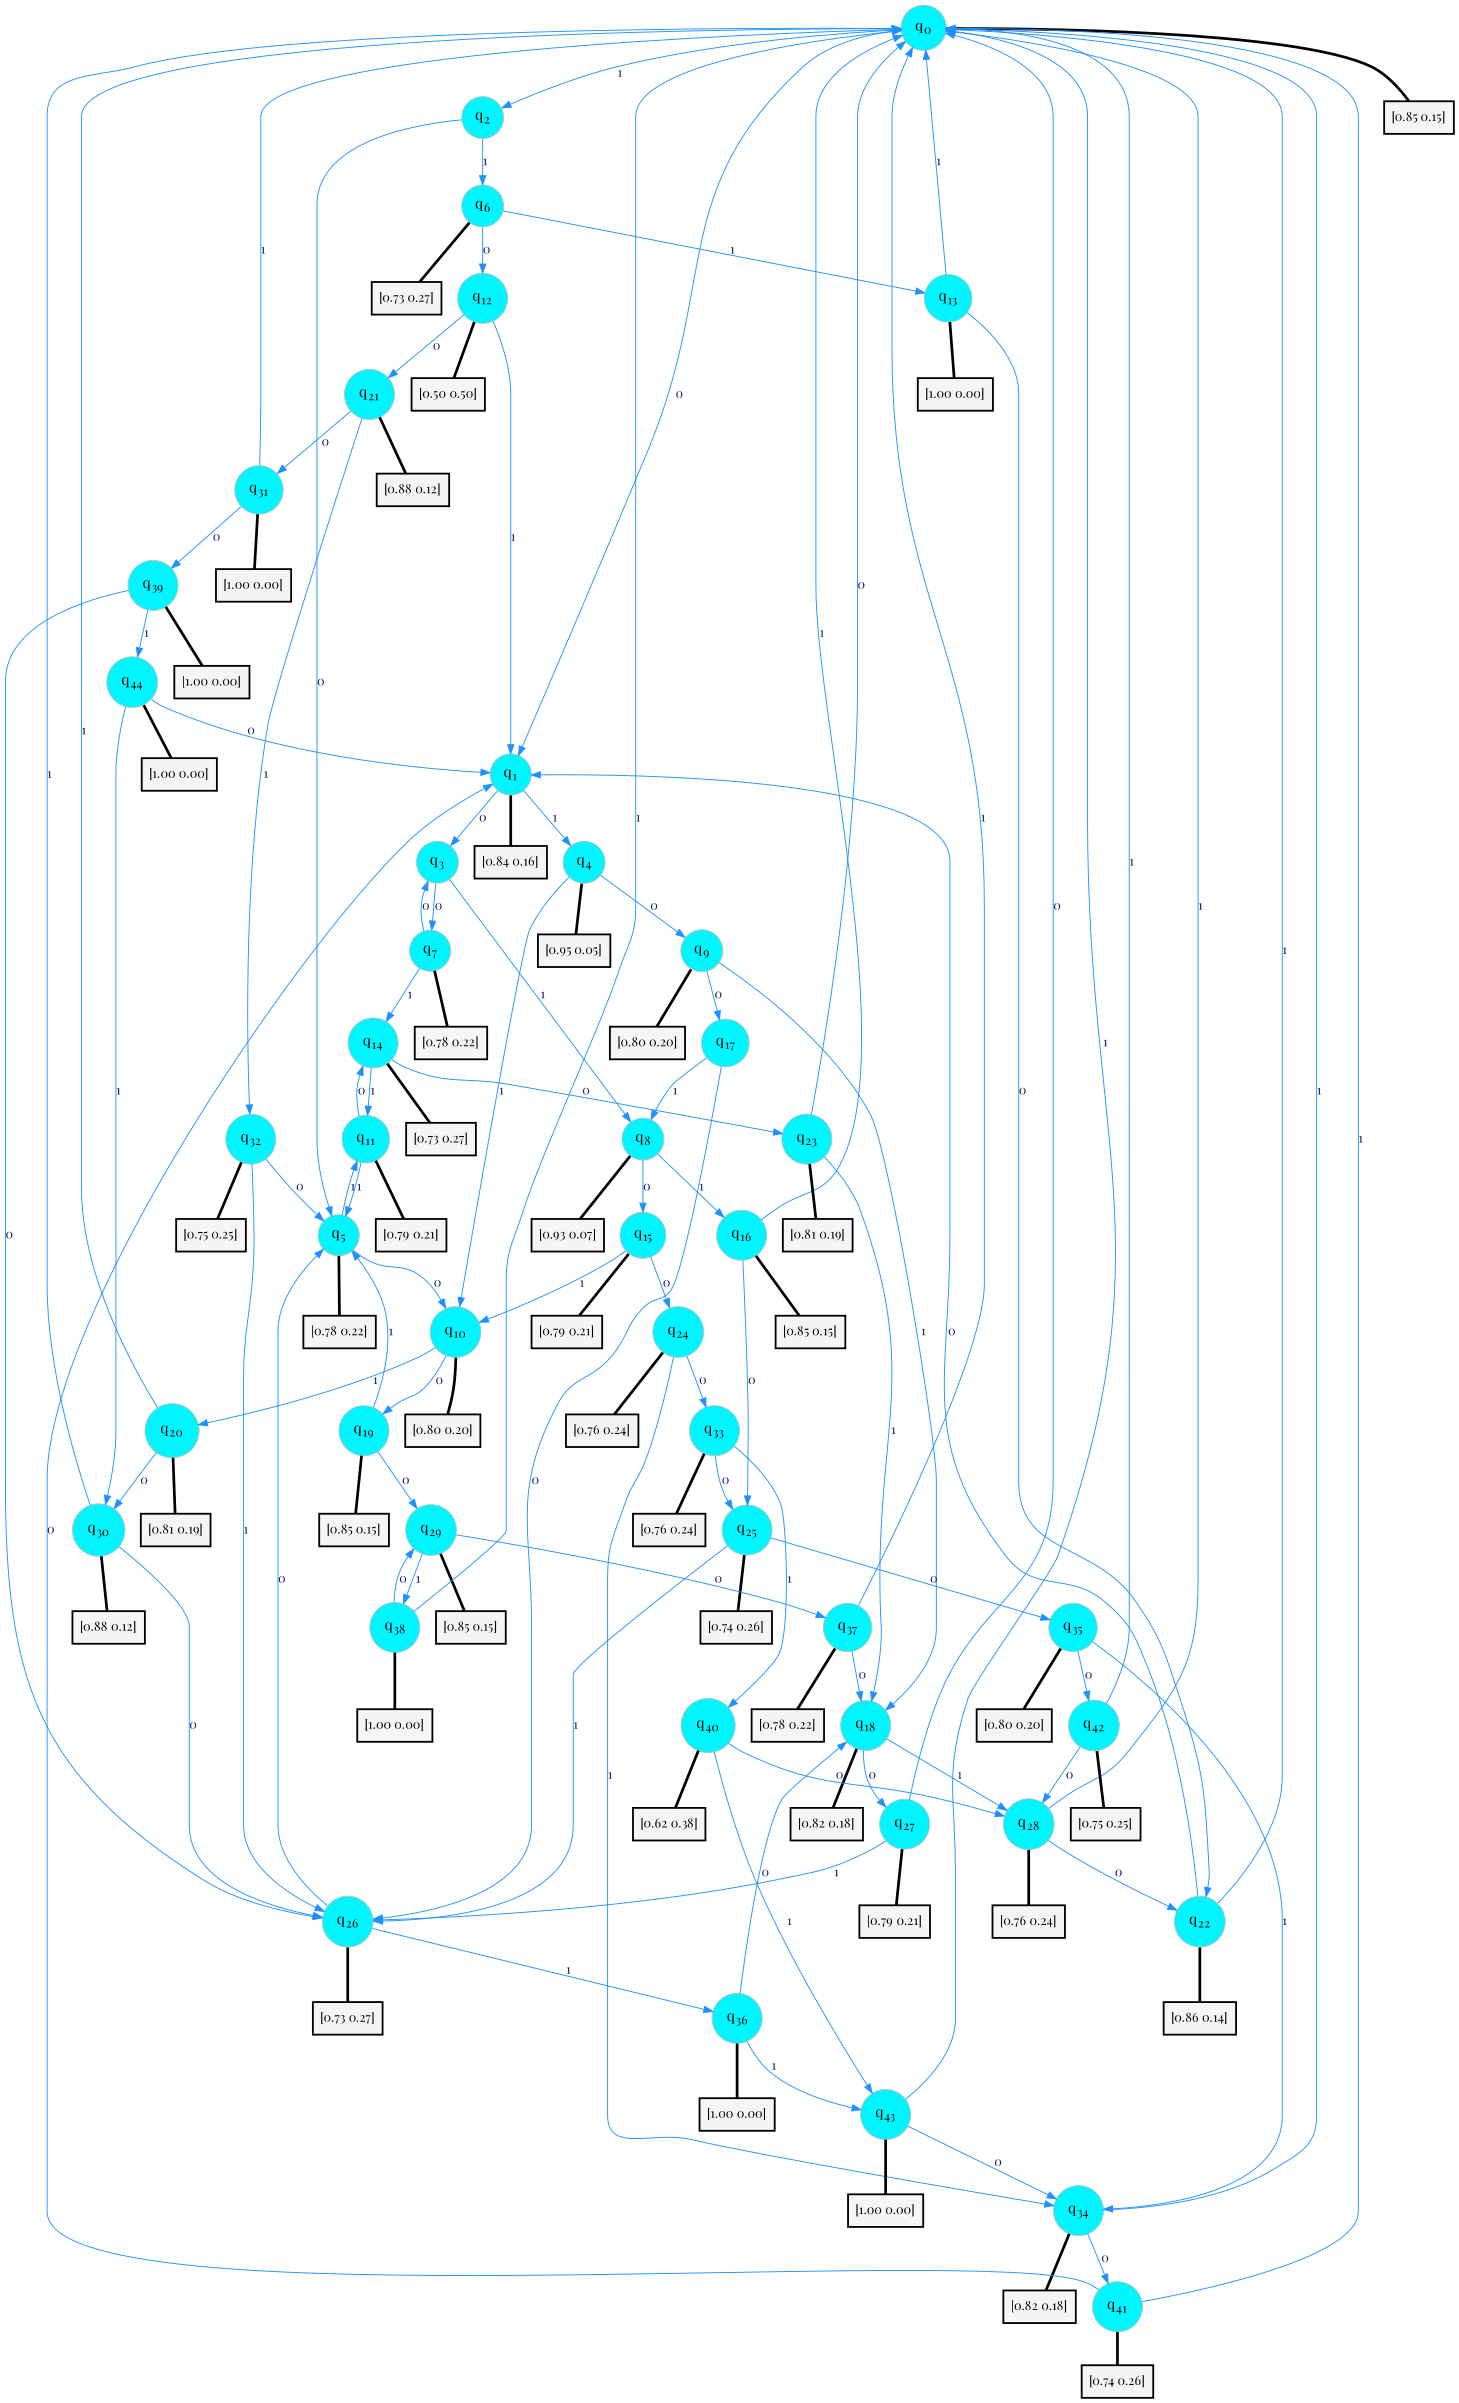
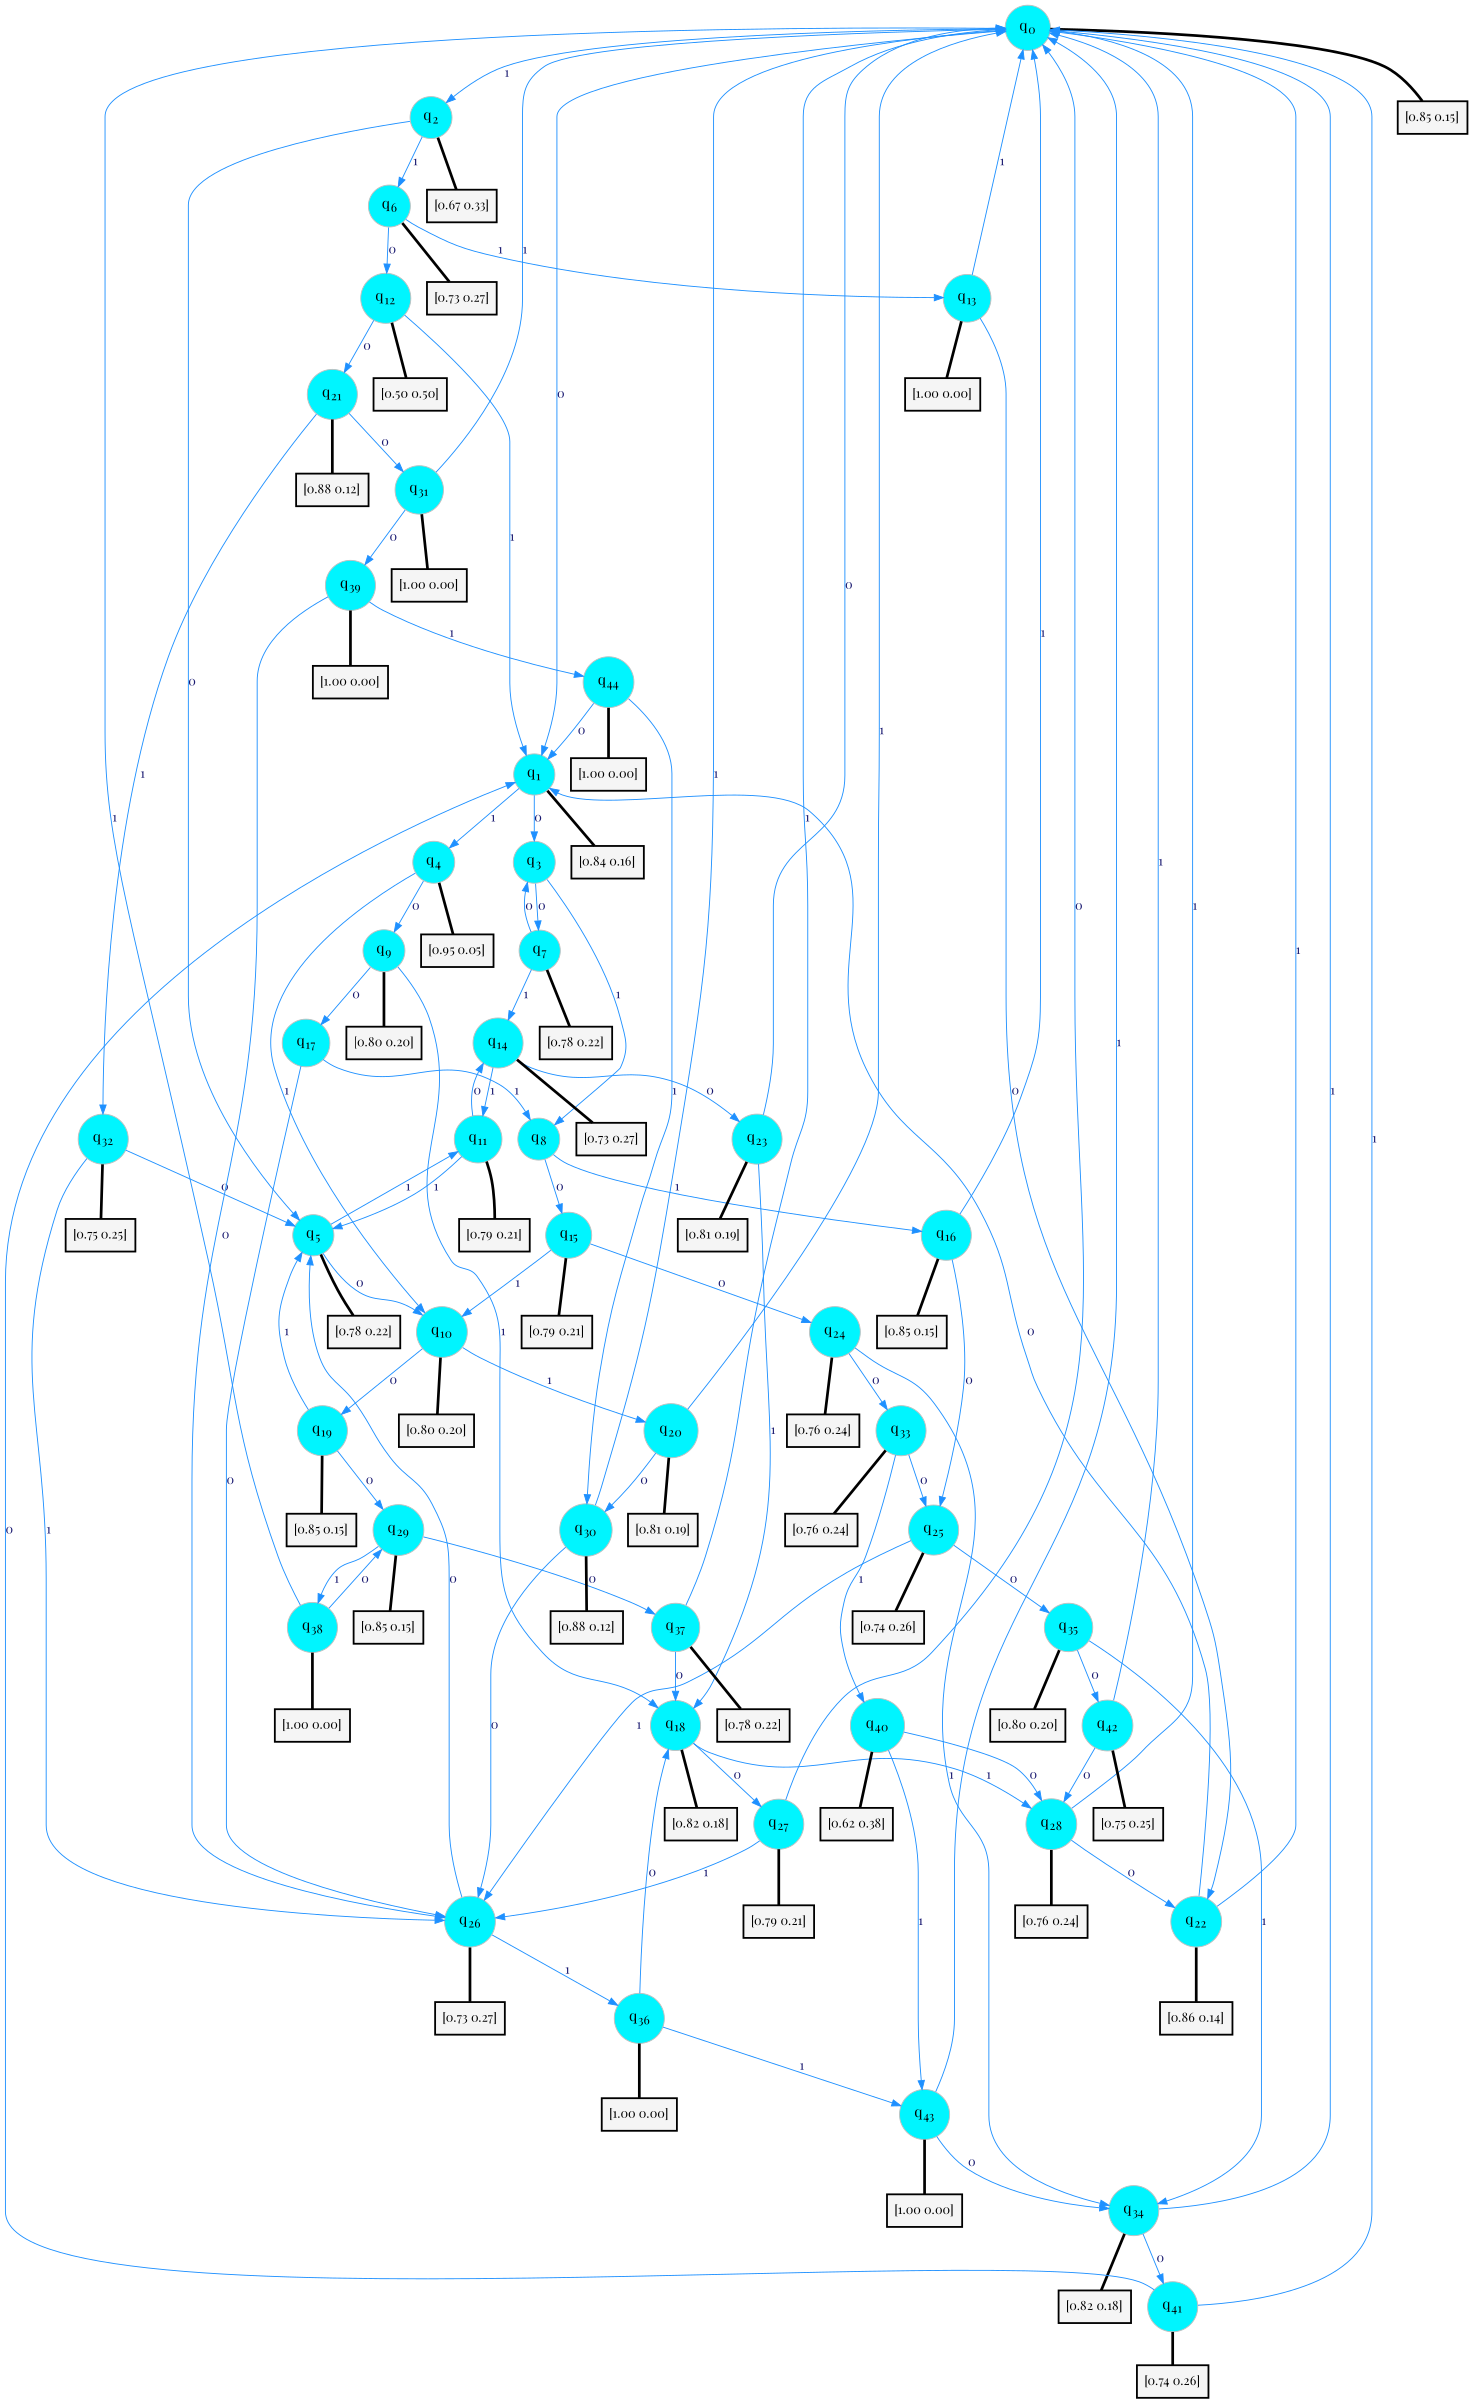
none -> (462, 206)
(568, 1235) -> none
